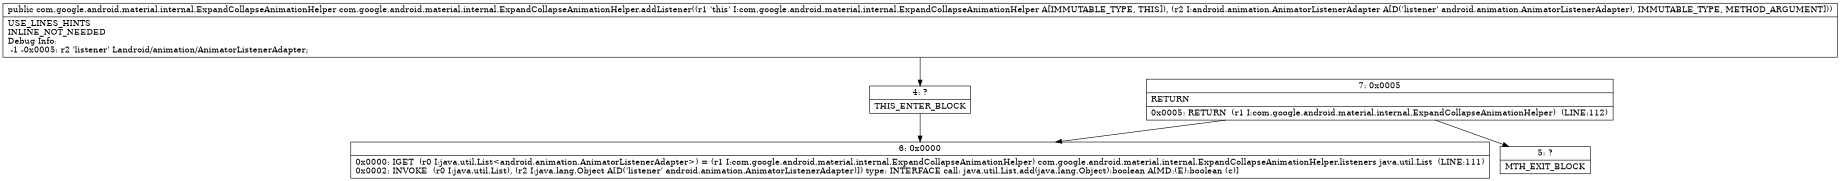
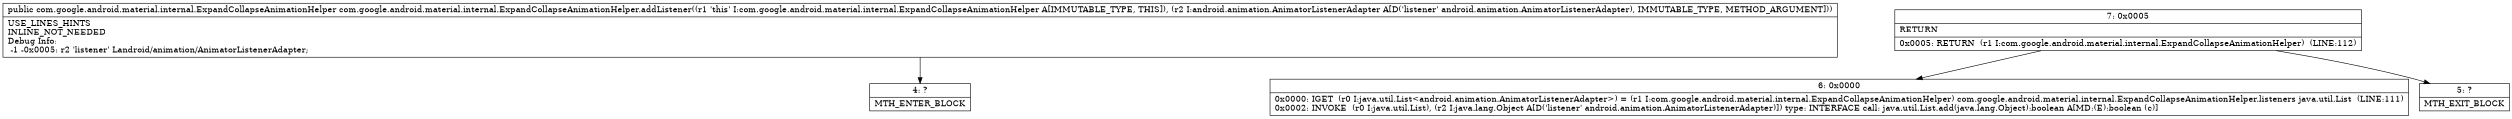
(920, 106) -> (920, 104)
(920, 125) -> none
